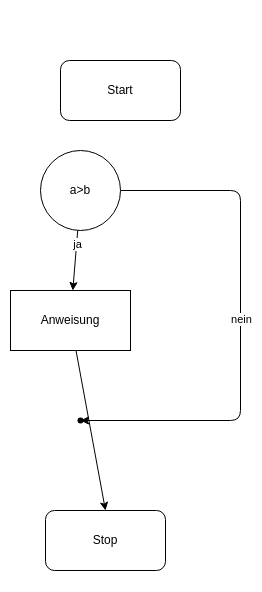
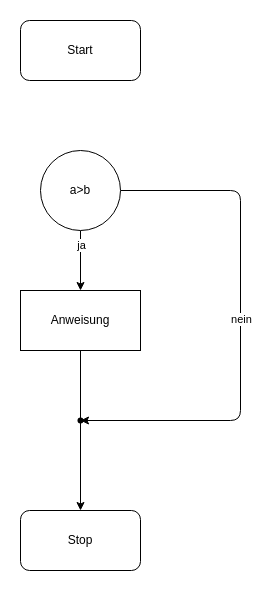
(121, 91) -> (81, 51)
(71, 321) -> (81, 321)
(106, 541) -> (81, 541)
